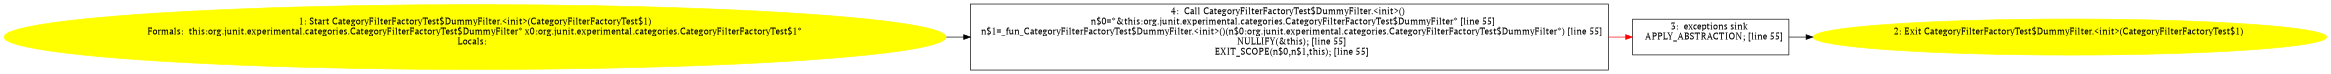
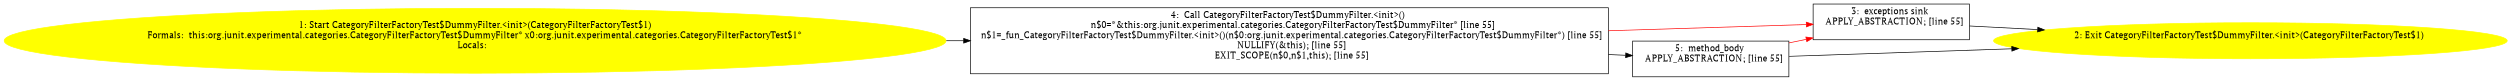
none -> (1711, 59)
